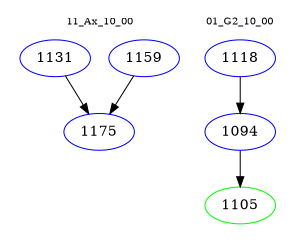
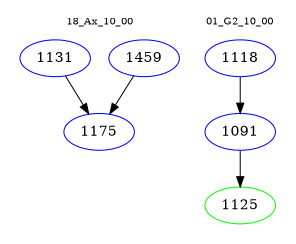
(100, 22) -> (100, 22)
(144, 58) -> (144, 58)
(240, 132) -> (240, 132)
(240, 205) -> (240, 205)
